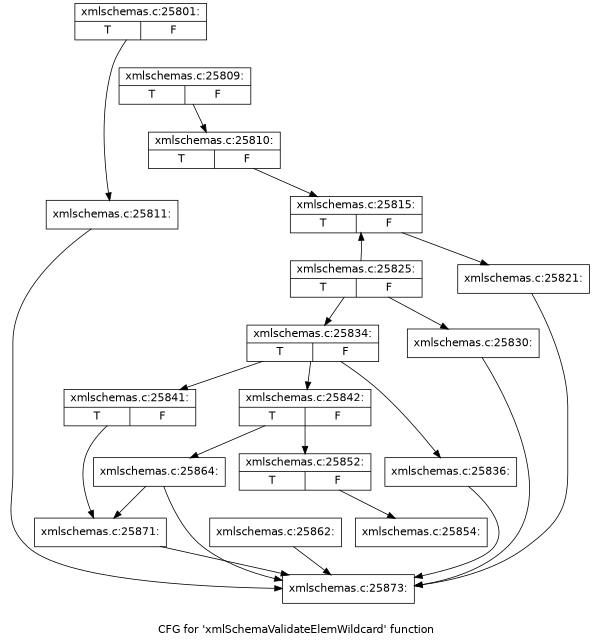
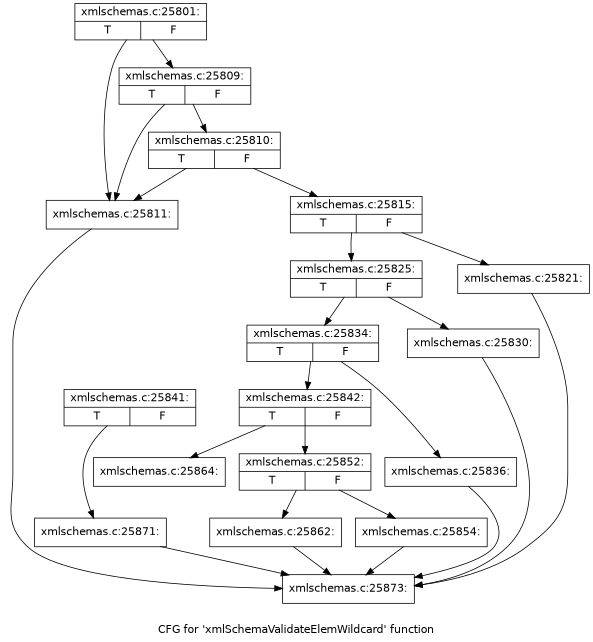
none -> (161, 51)
none -> (135, 145)
none -> (164, 182)
(361, 251) -> (351, 243)
(225, 374) -> none
(133, 499) -> none
none -> (291, 501)
(205, 549) -> (388, 558)
